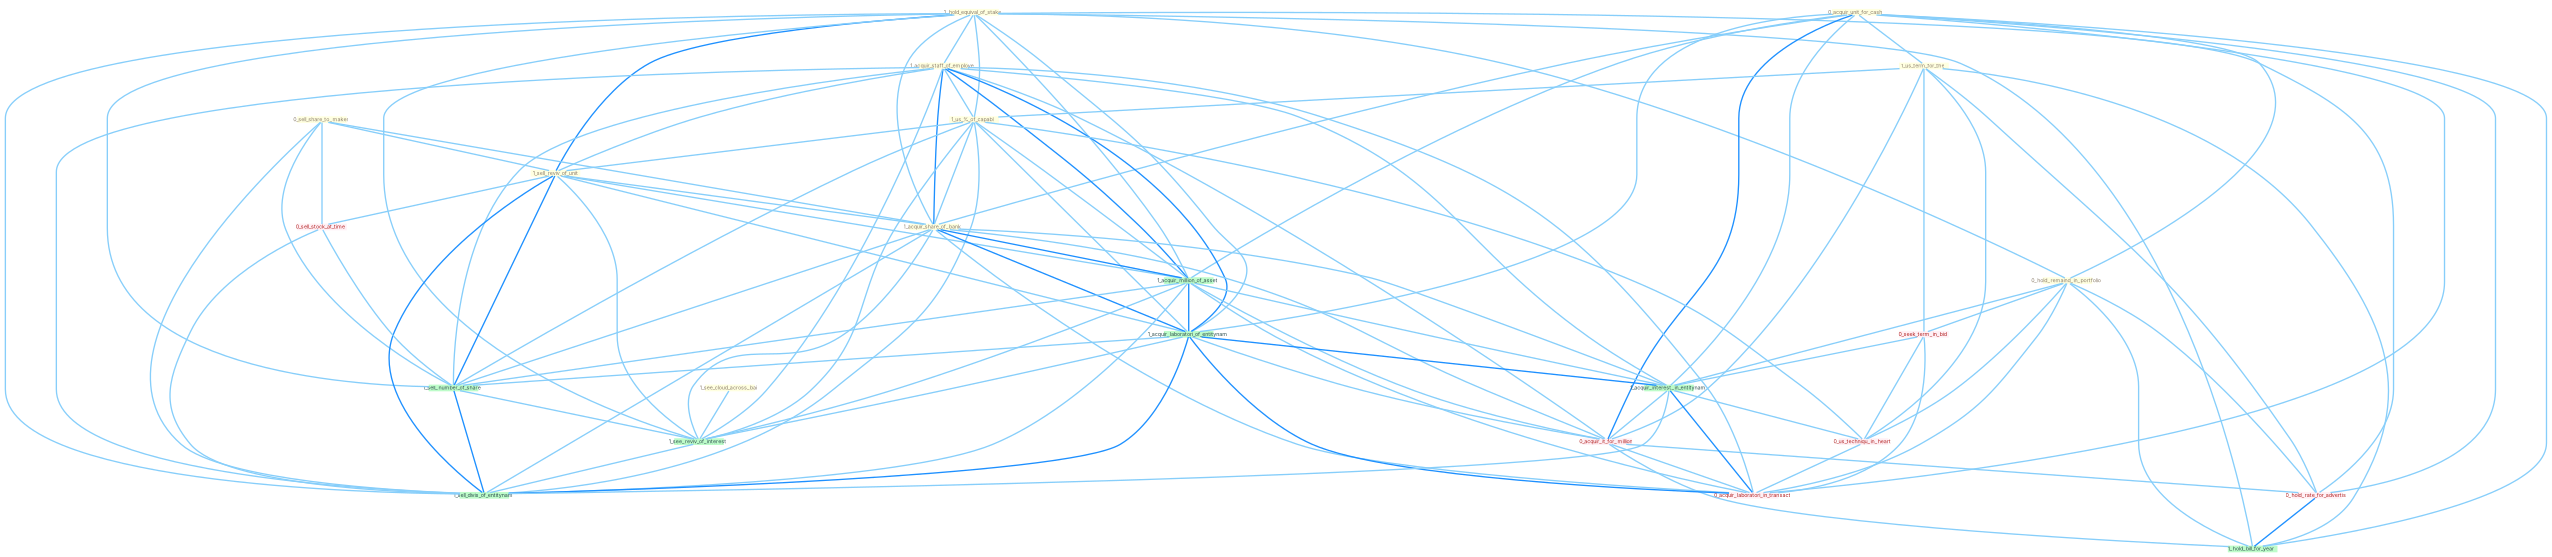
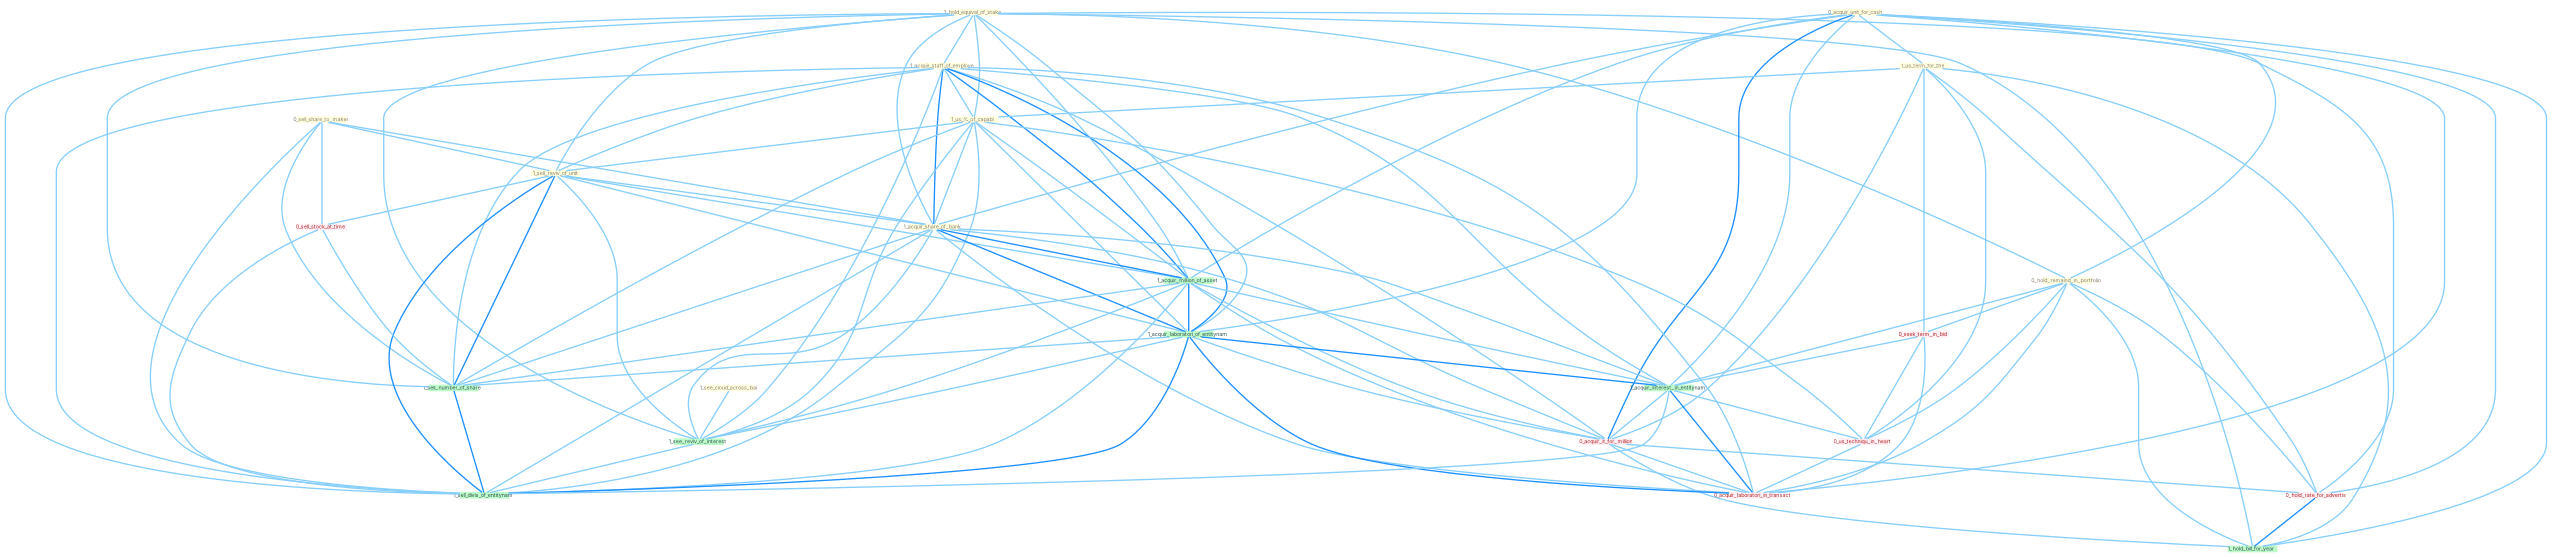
(695, 48) -> (695, 48)
(576, 415) -> none
